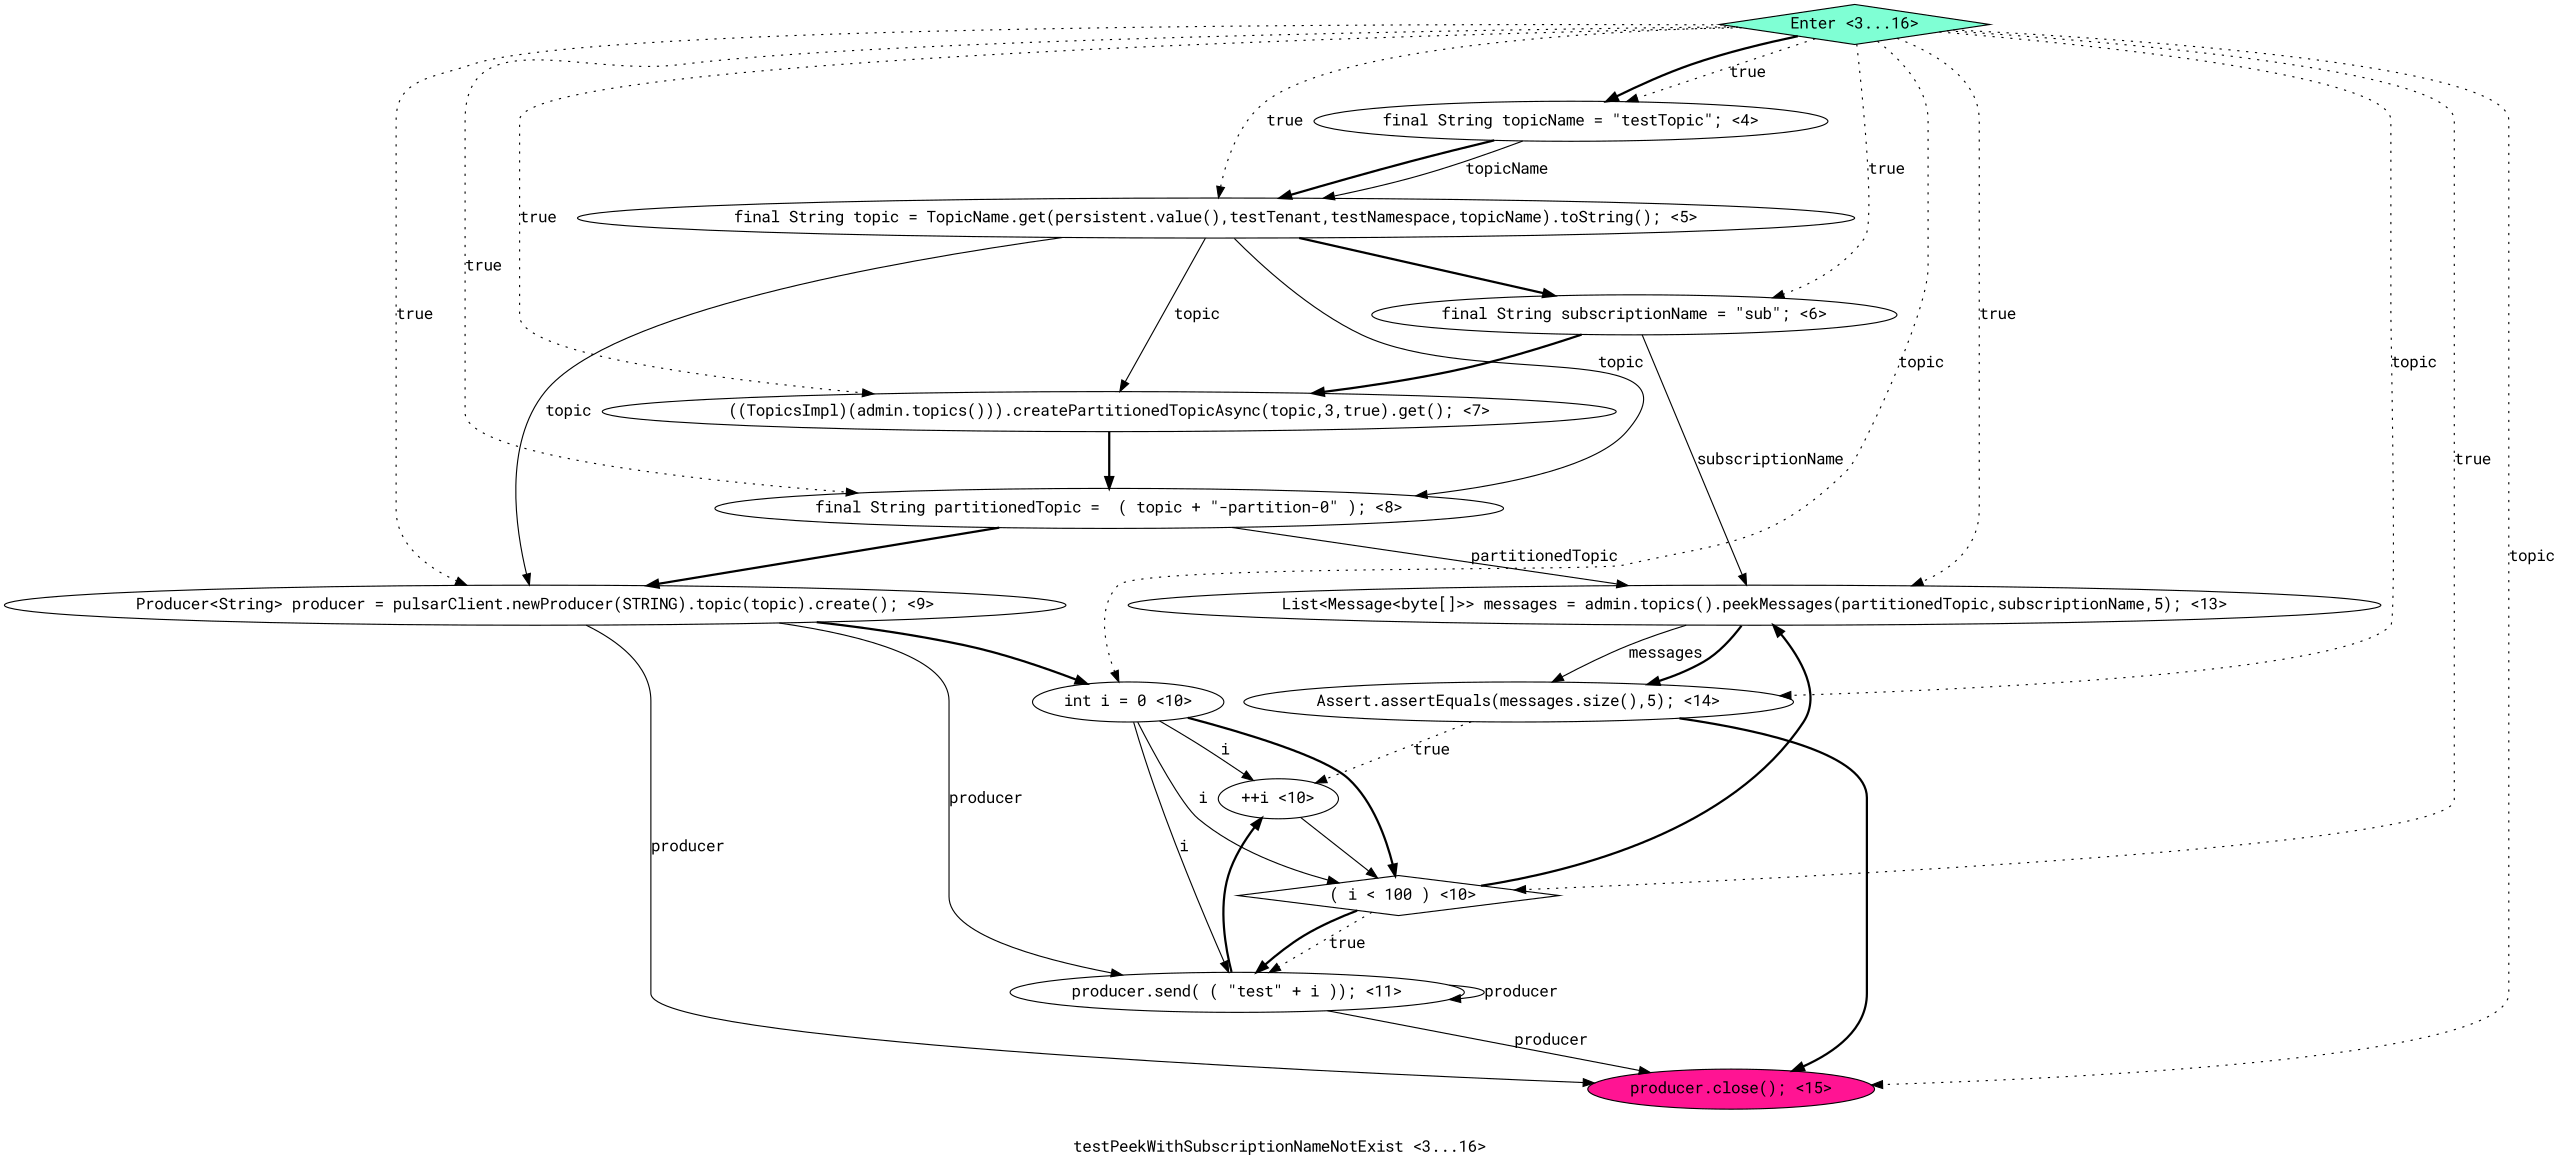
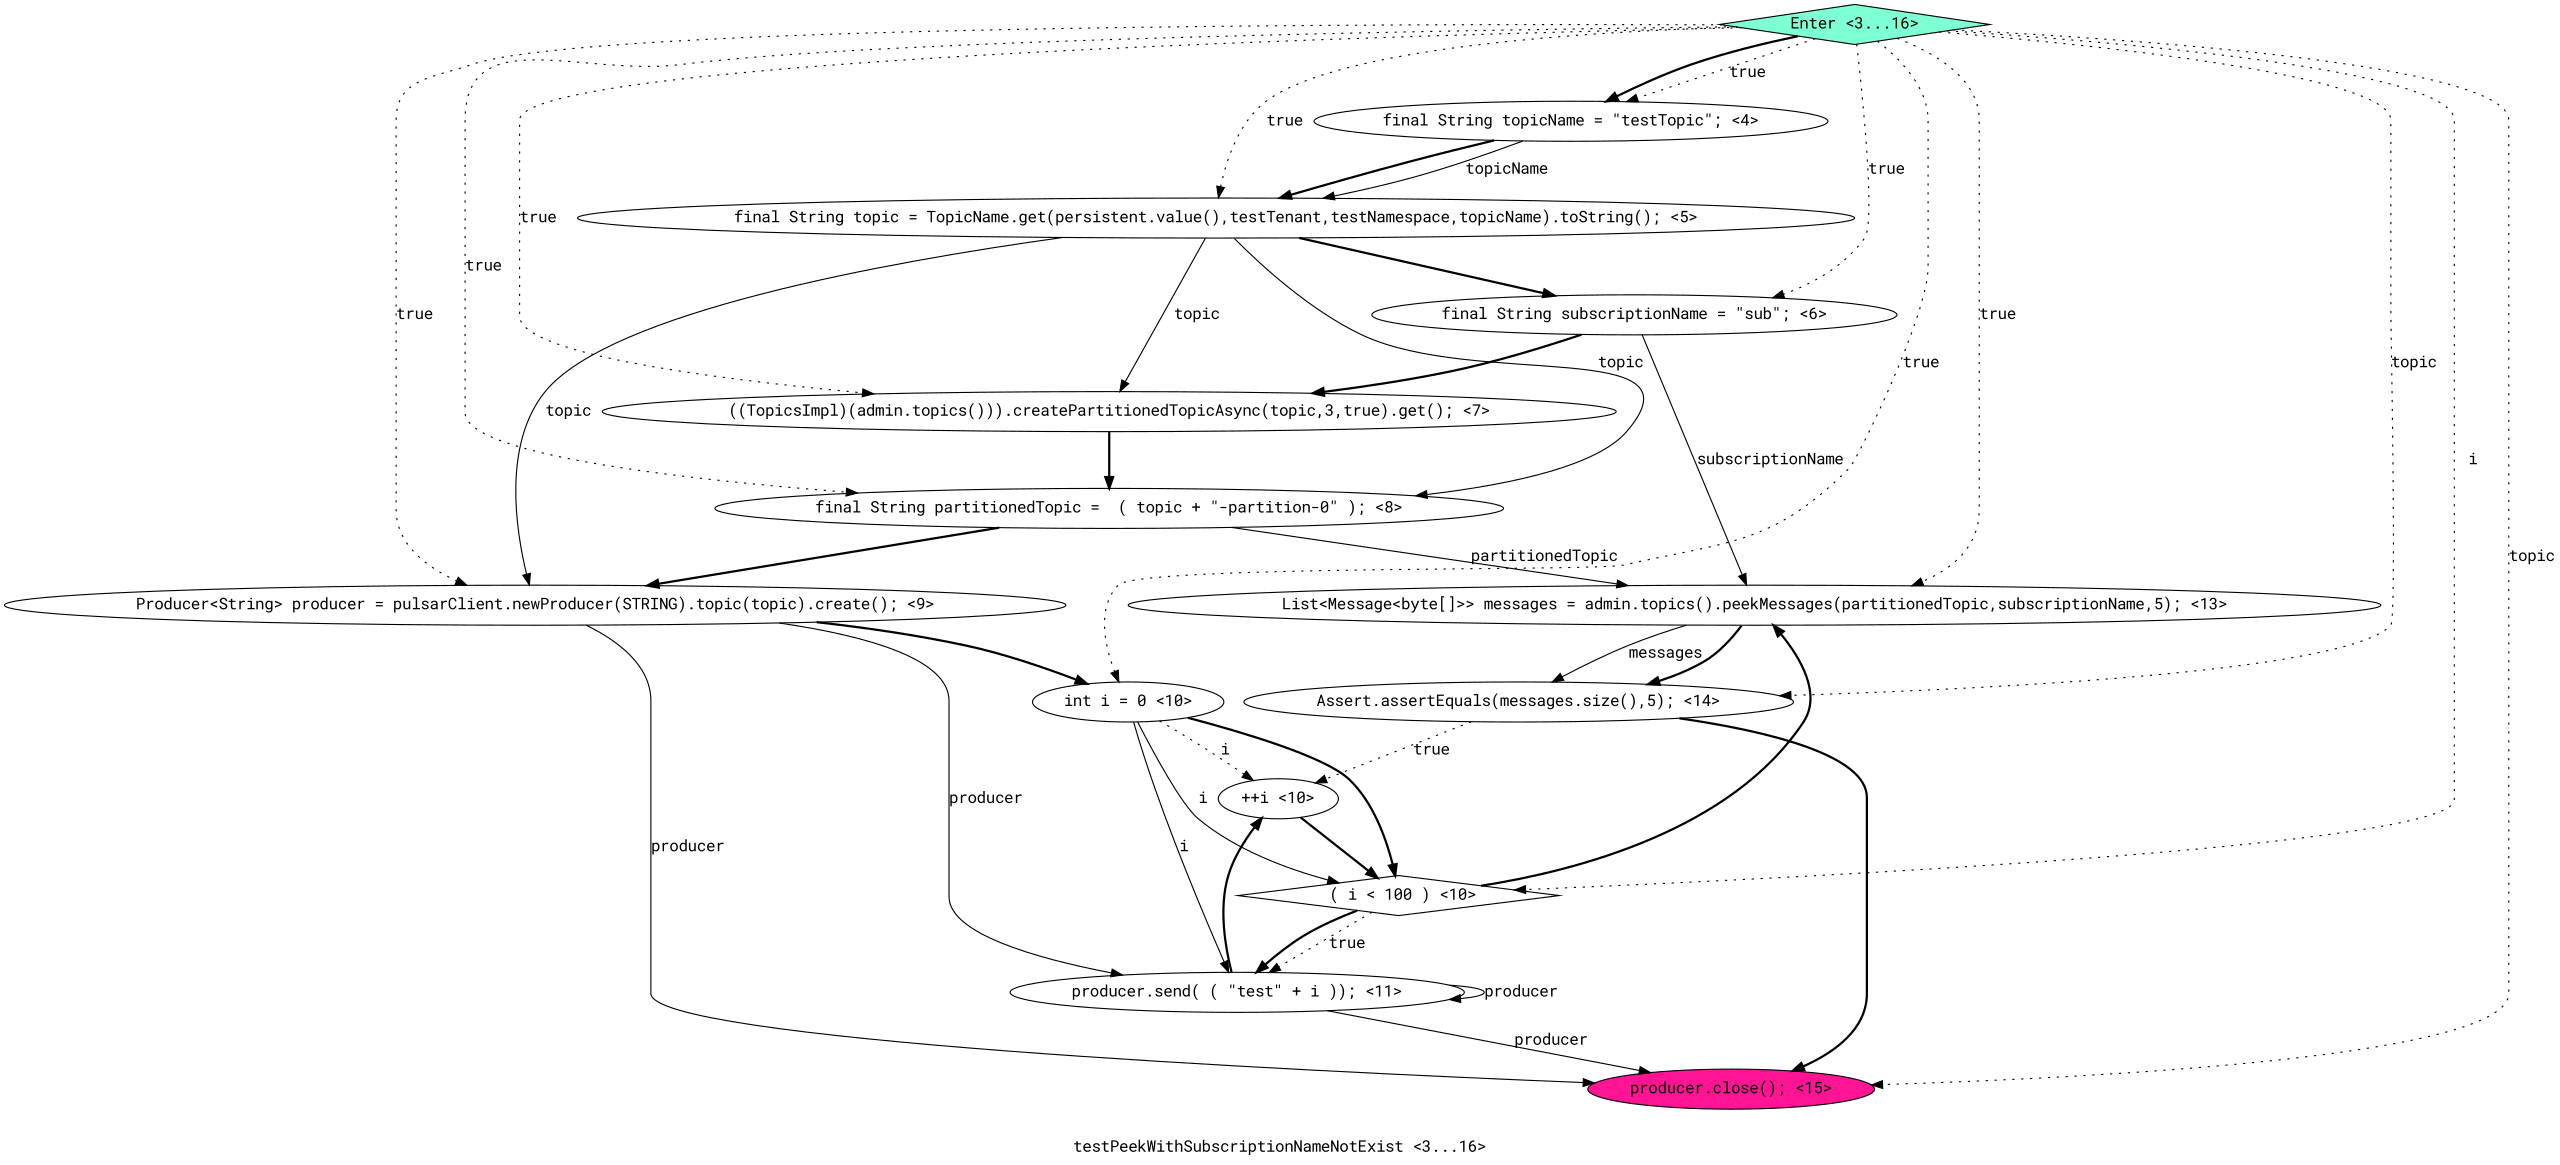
(1921, 363) -> (1921, 363)
(2473, 460) -> (2473, 460)
(1202, 747) -> (1202, 747)
(1335, 844) -> (1335, 844)
